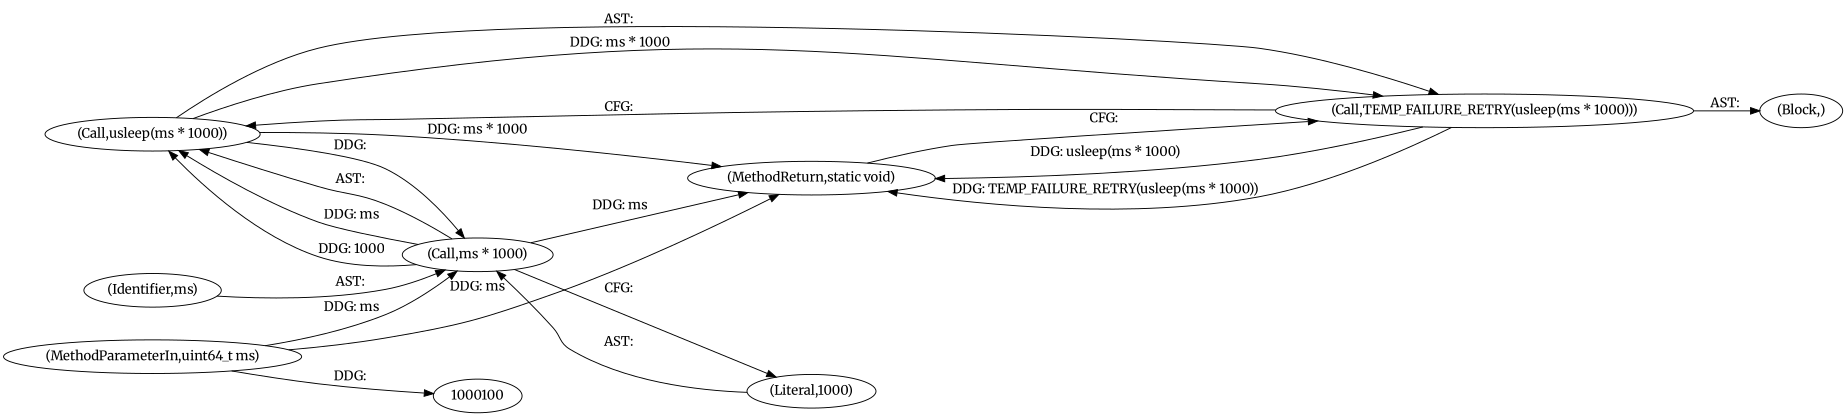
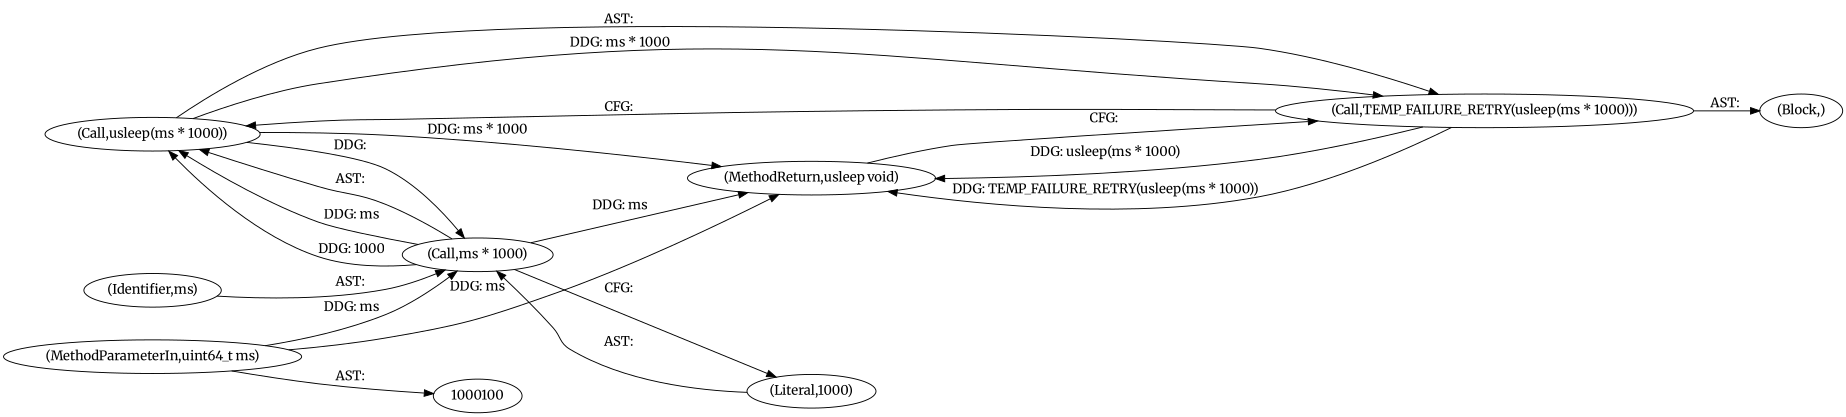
(811, 178) -> (811, 178)
(352, 377) -> (352, 377)
